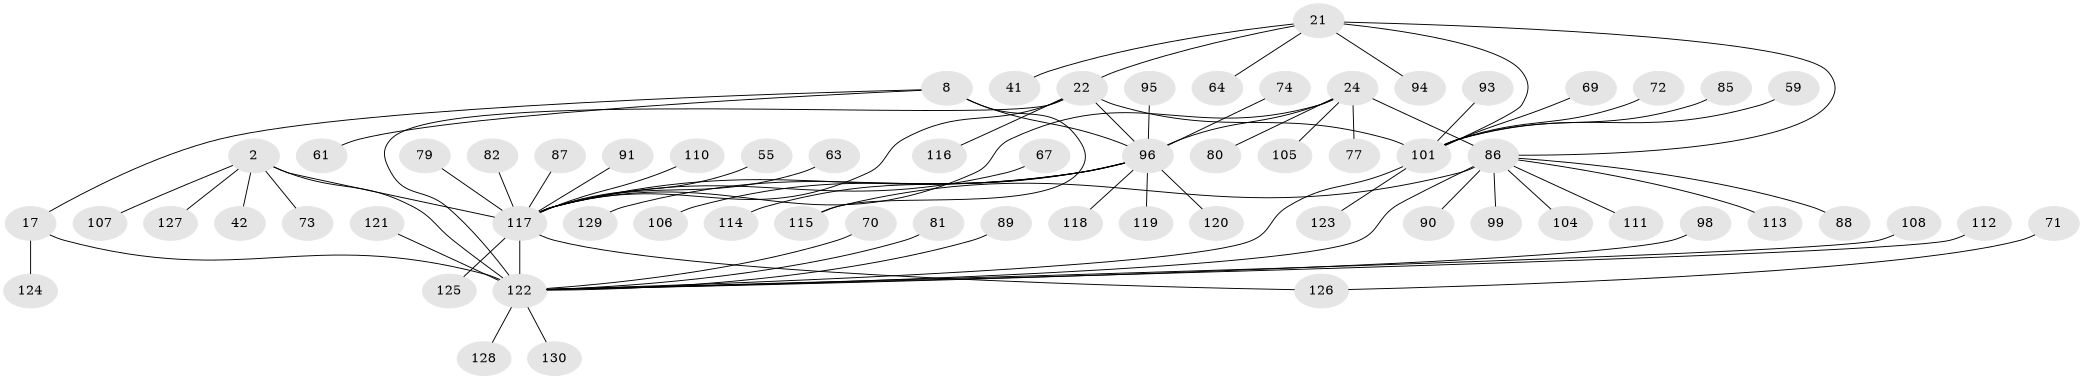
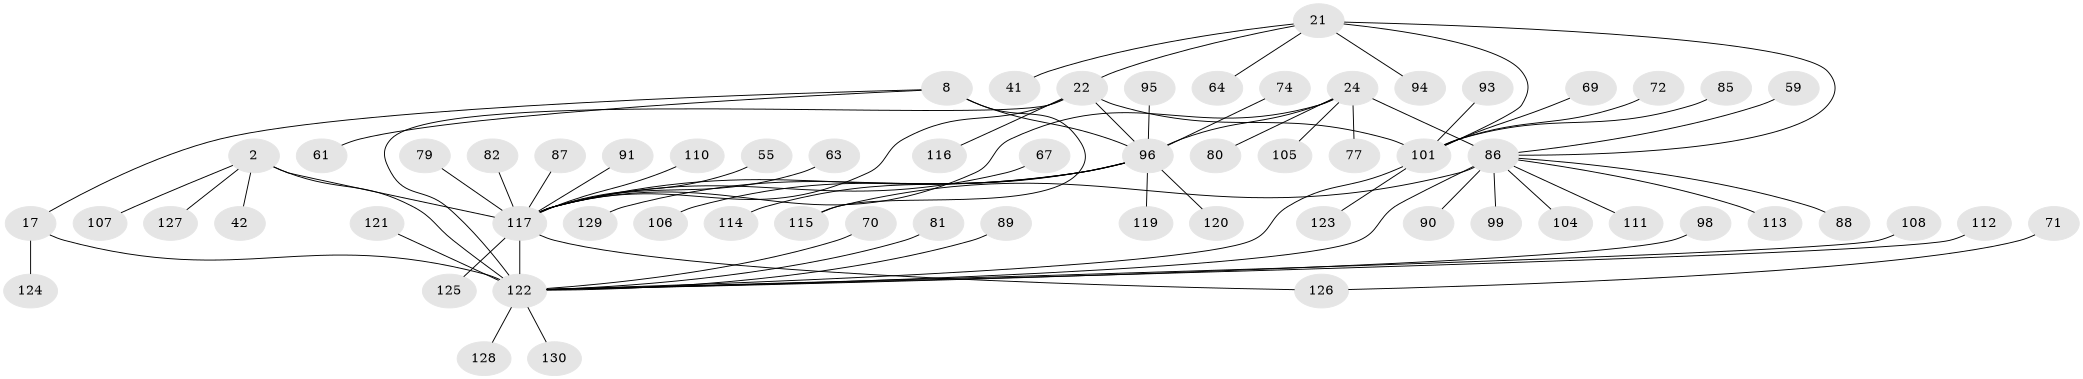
(1643, 123) -> (1648, 133)
(308, 223) -> none
(1076, 223) -> none
